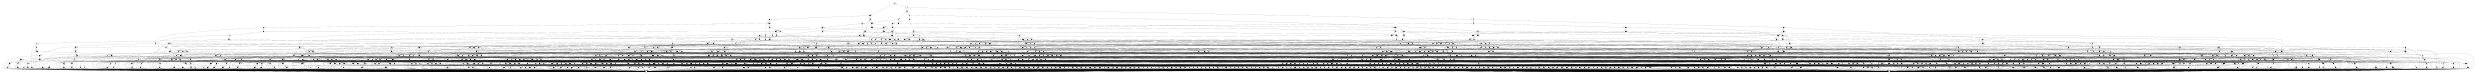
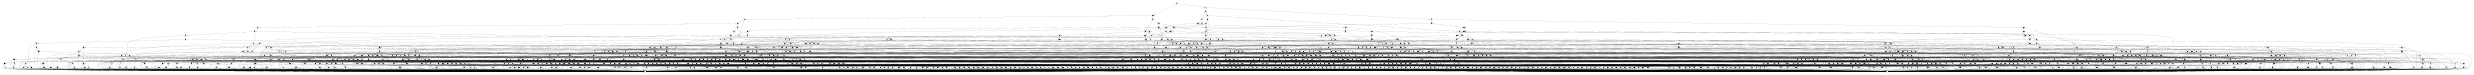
(283, 60) -> none
